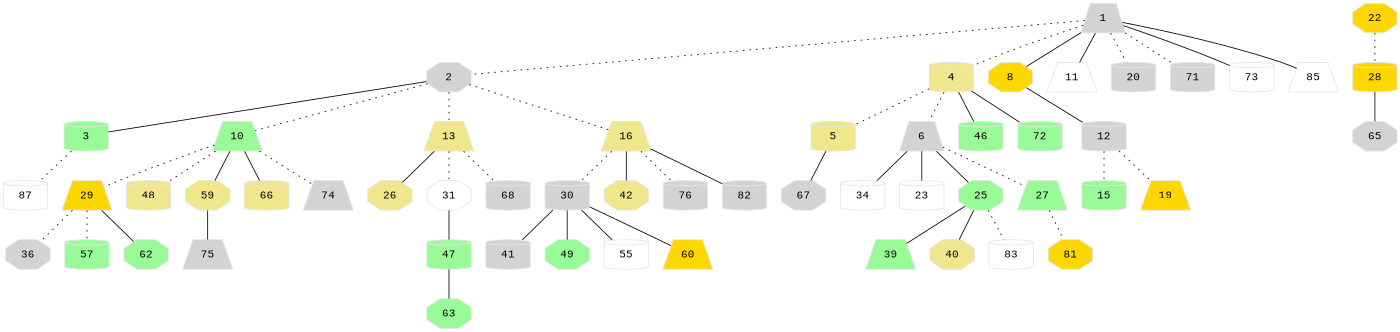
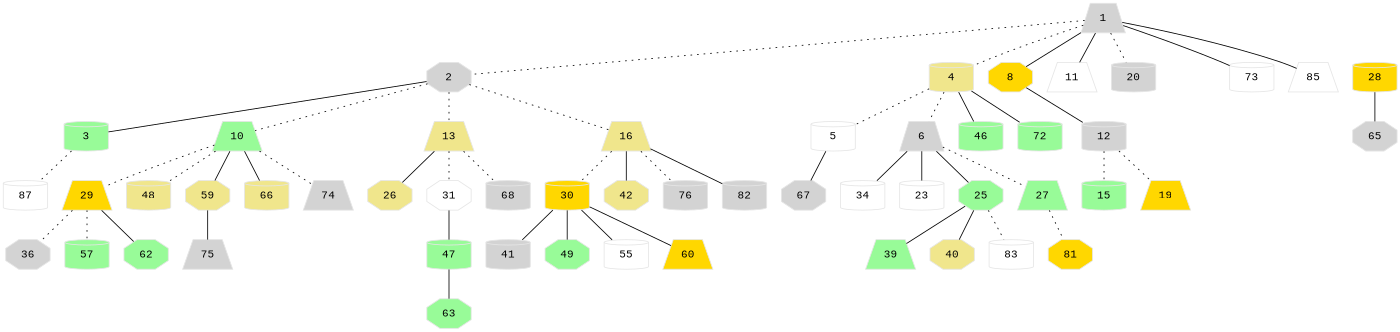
(1375, 18) -> none
(1193, 77) -> none
(833, 136) -> (833, 136)
(567, 195) -> (567, 195)
